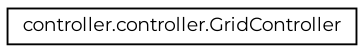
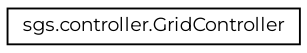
(182, 26) -> (154, 26)
